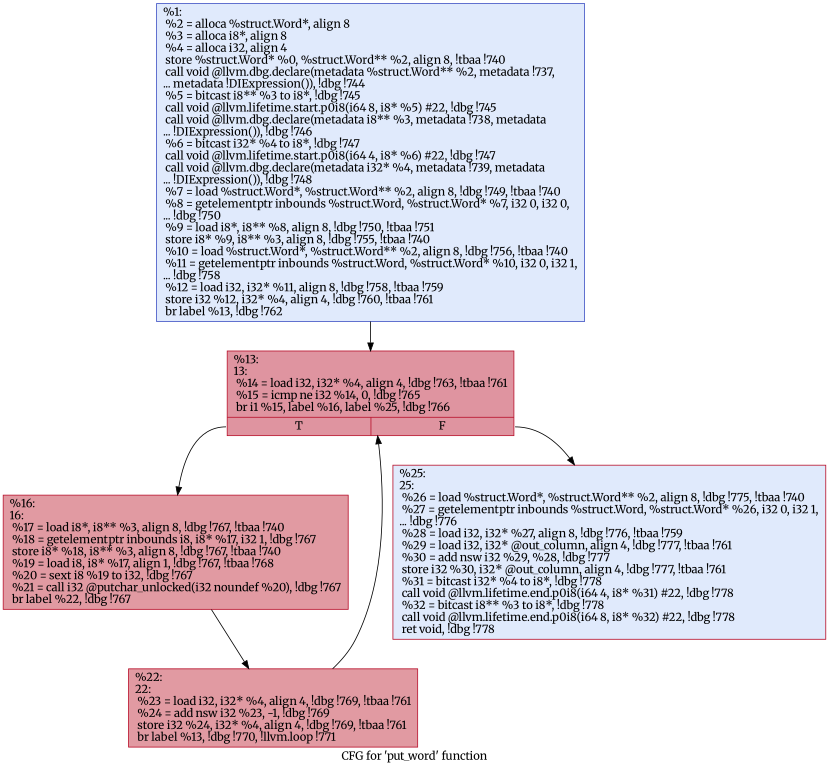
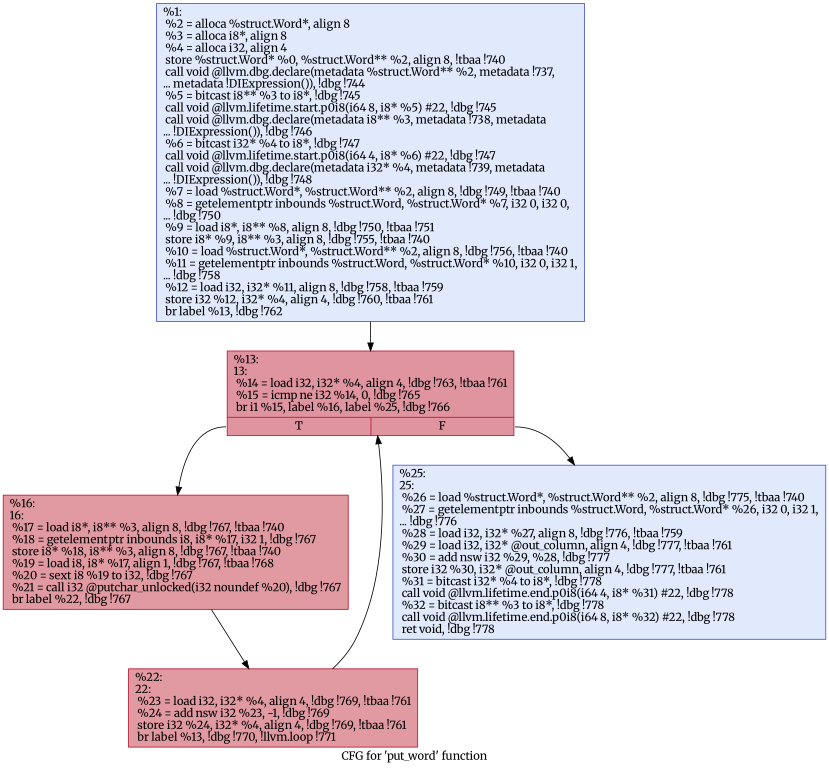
(609, 552) -> (609, 552)
